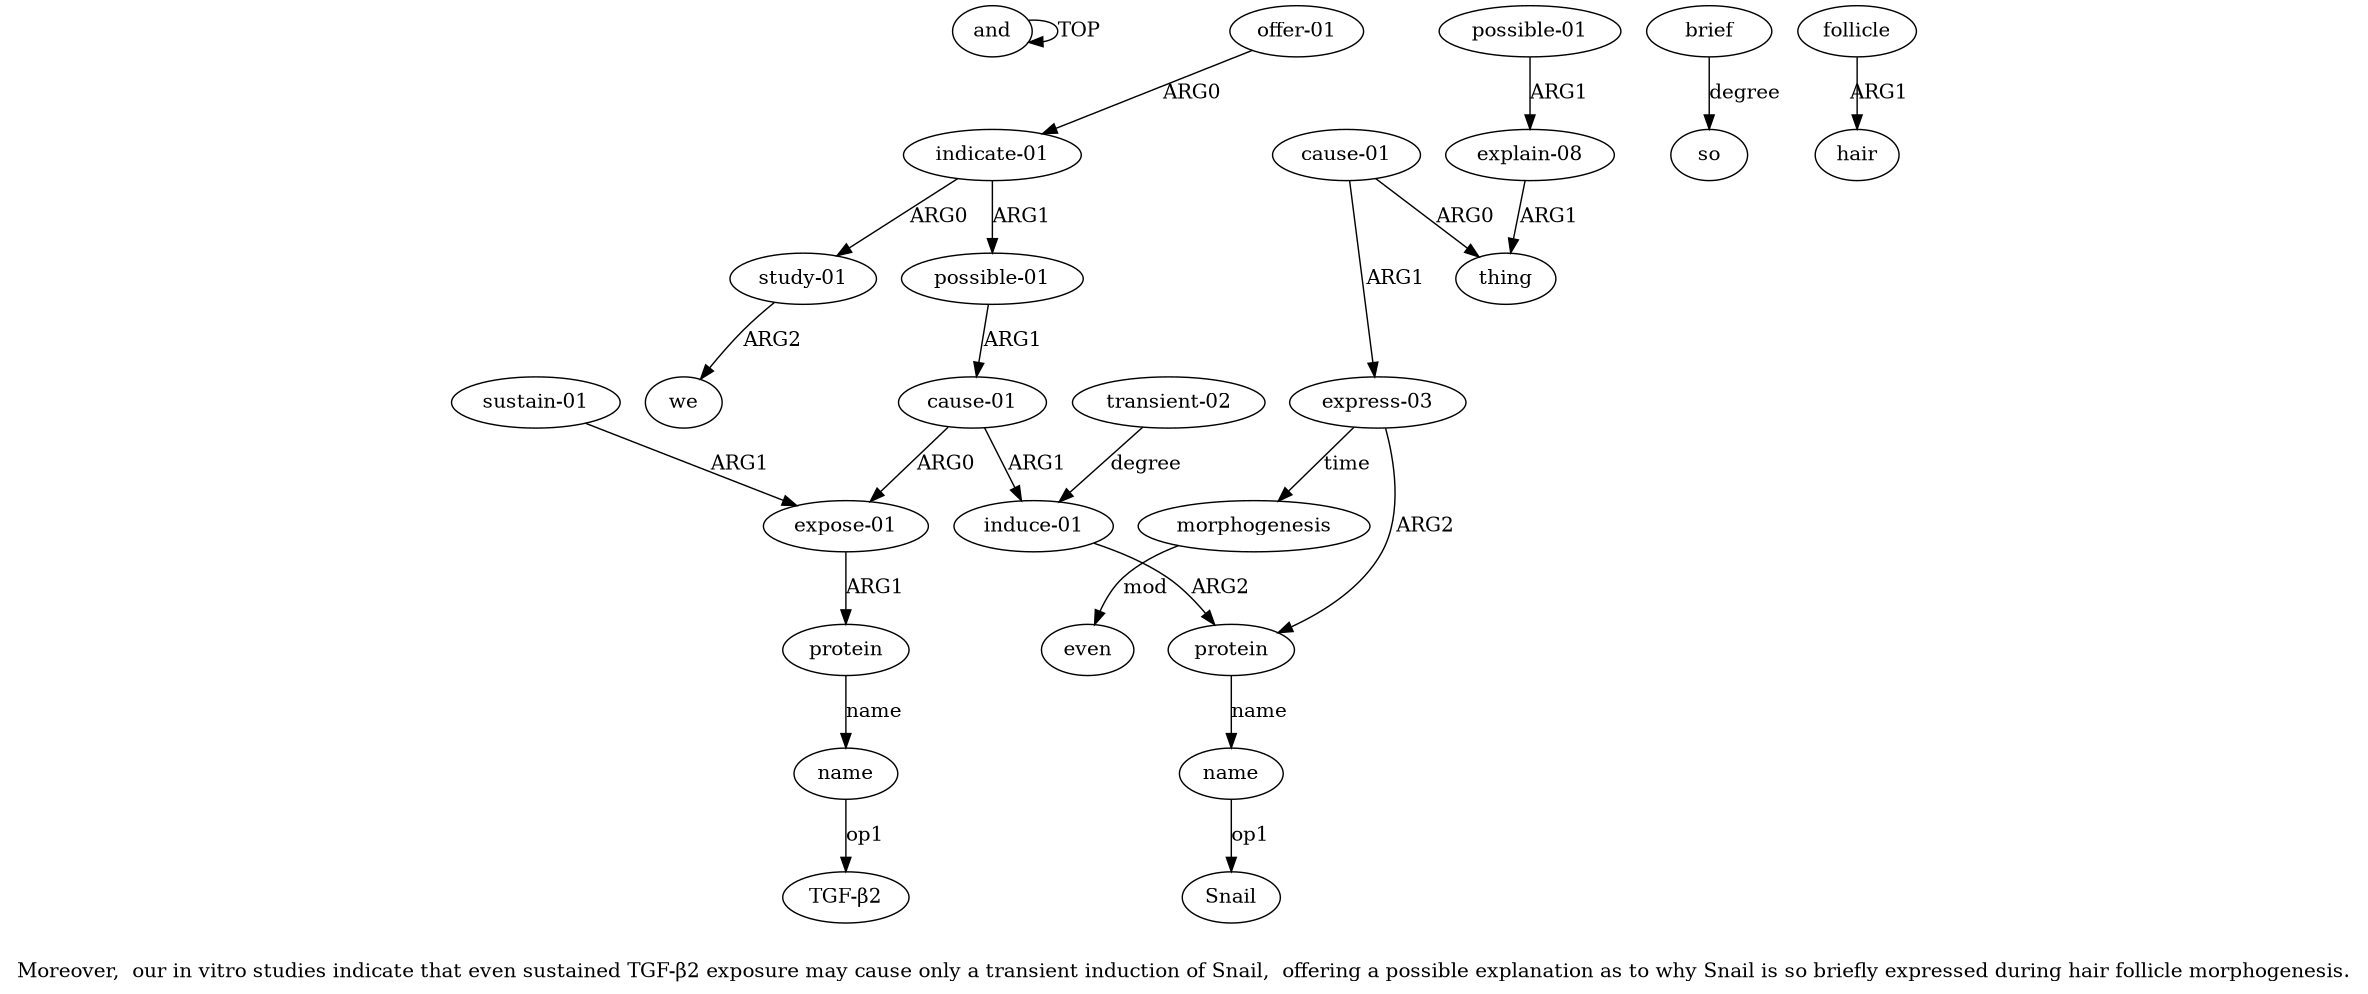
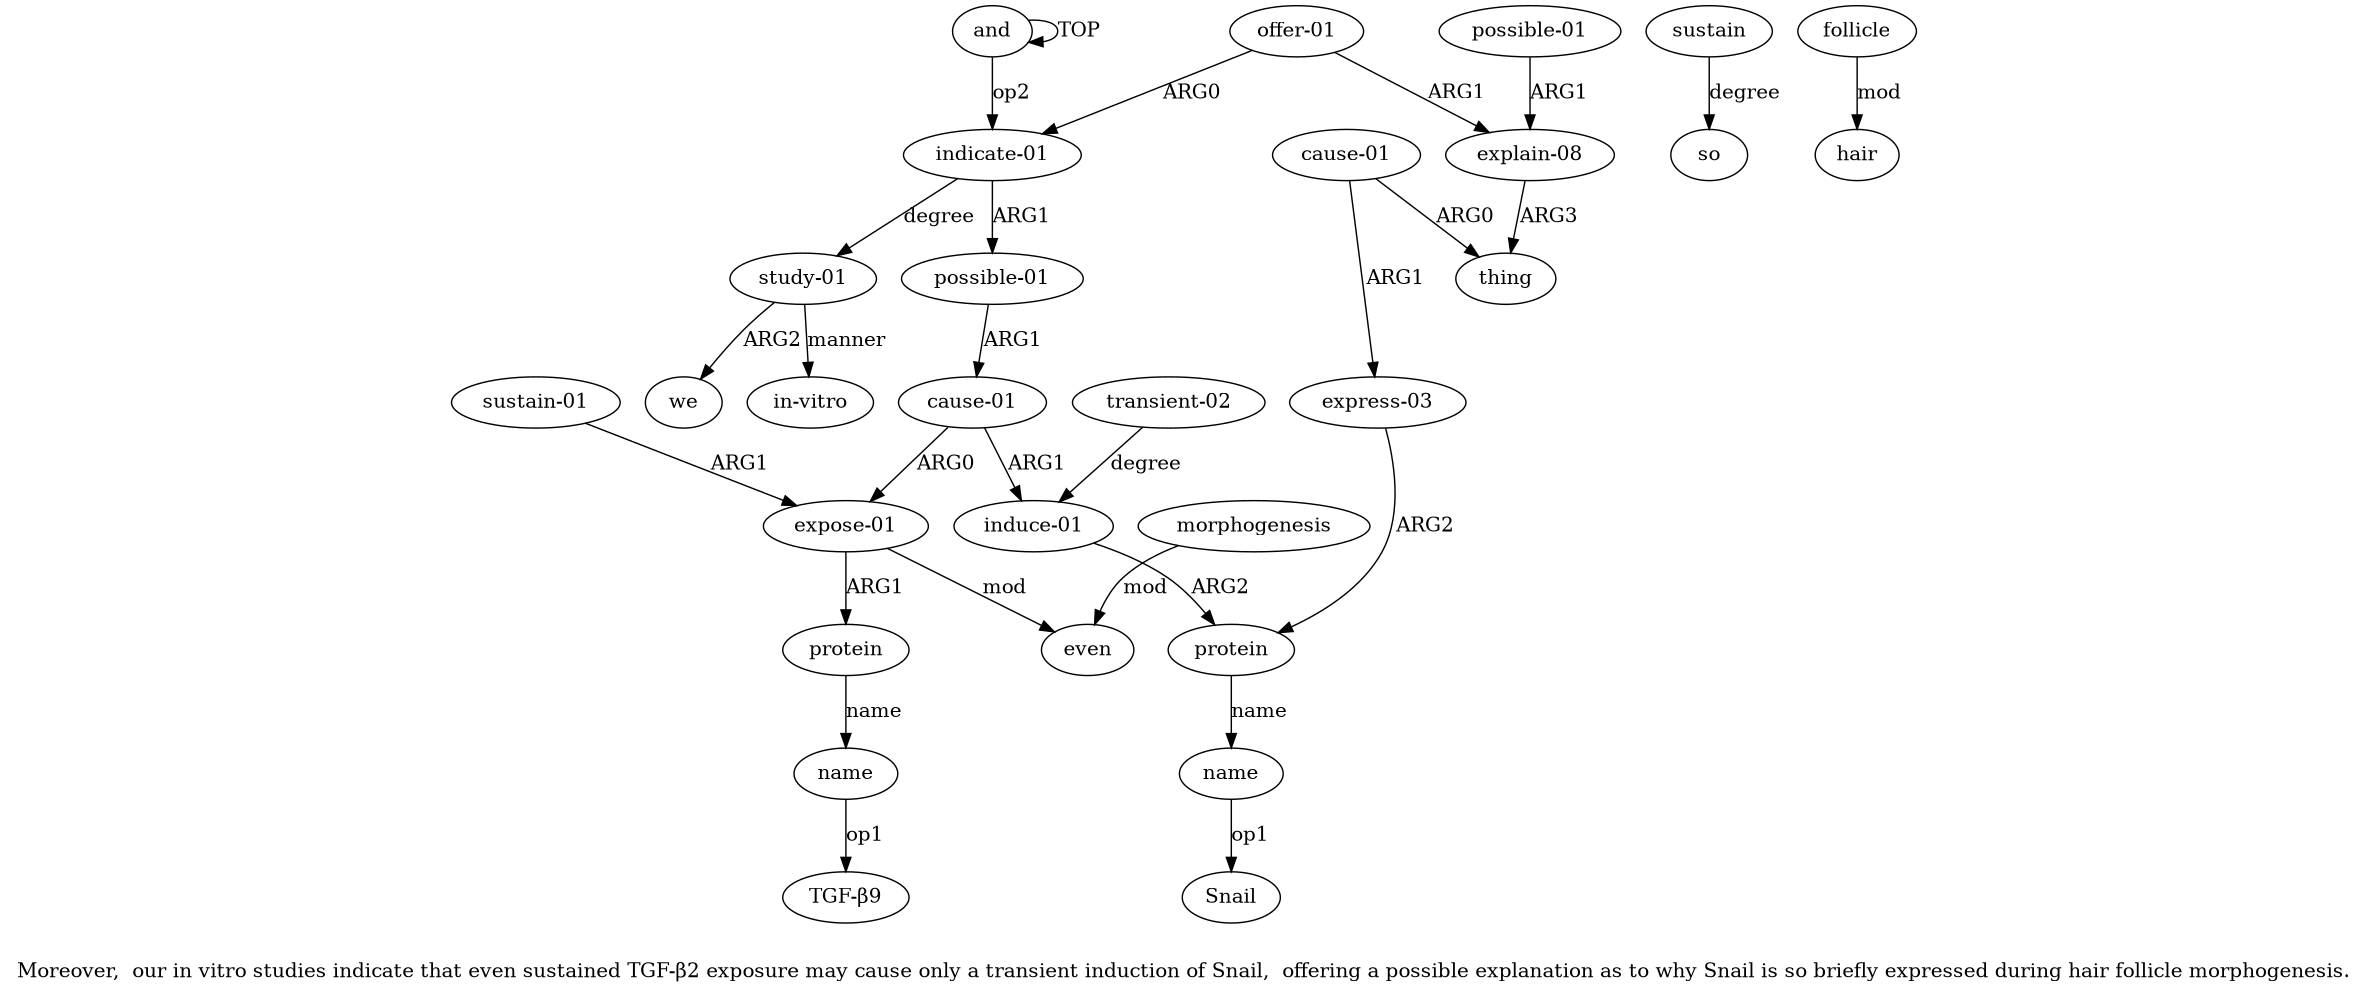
(1709, 31) -> (1709, 31)
none -> (992, 86)
none -> (1406, 89)
(1879, 93) -> (1879, 93)
(939, 217) -> (939, 217)
(1549, 217) -> (1549, 217)
none -> (810, 402)
(1321, 459) -> none
none -> (964, 587)
(846, 897) -> (846, 897)
